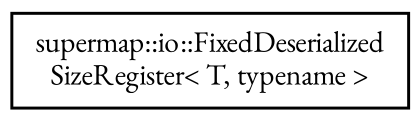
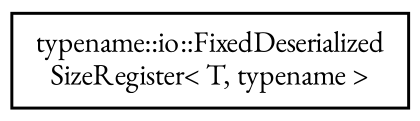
(210, 61) -> (210, 61)
